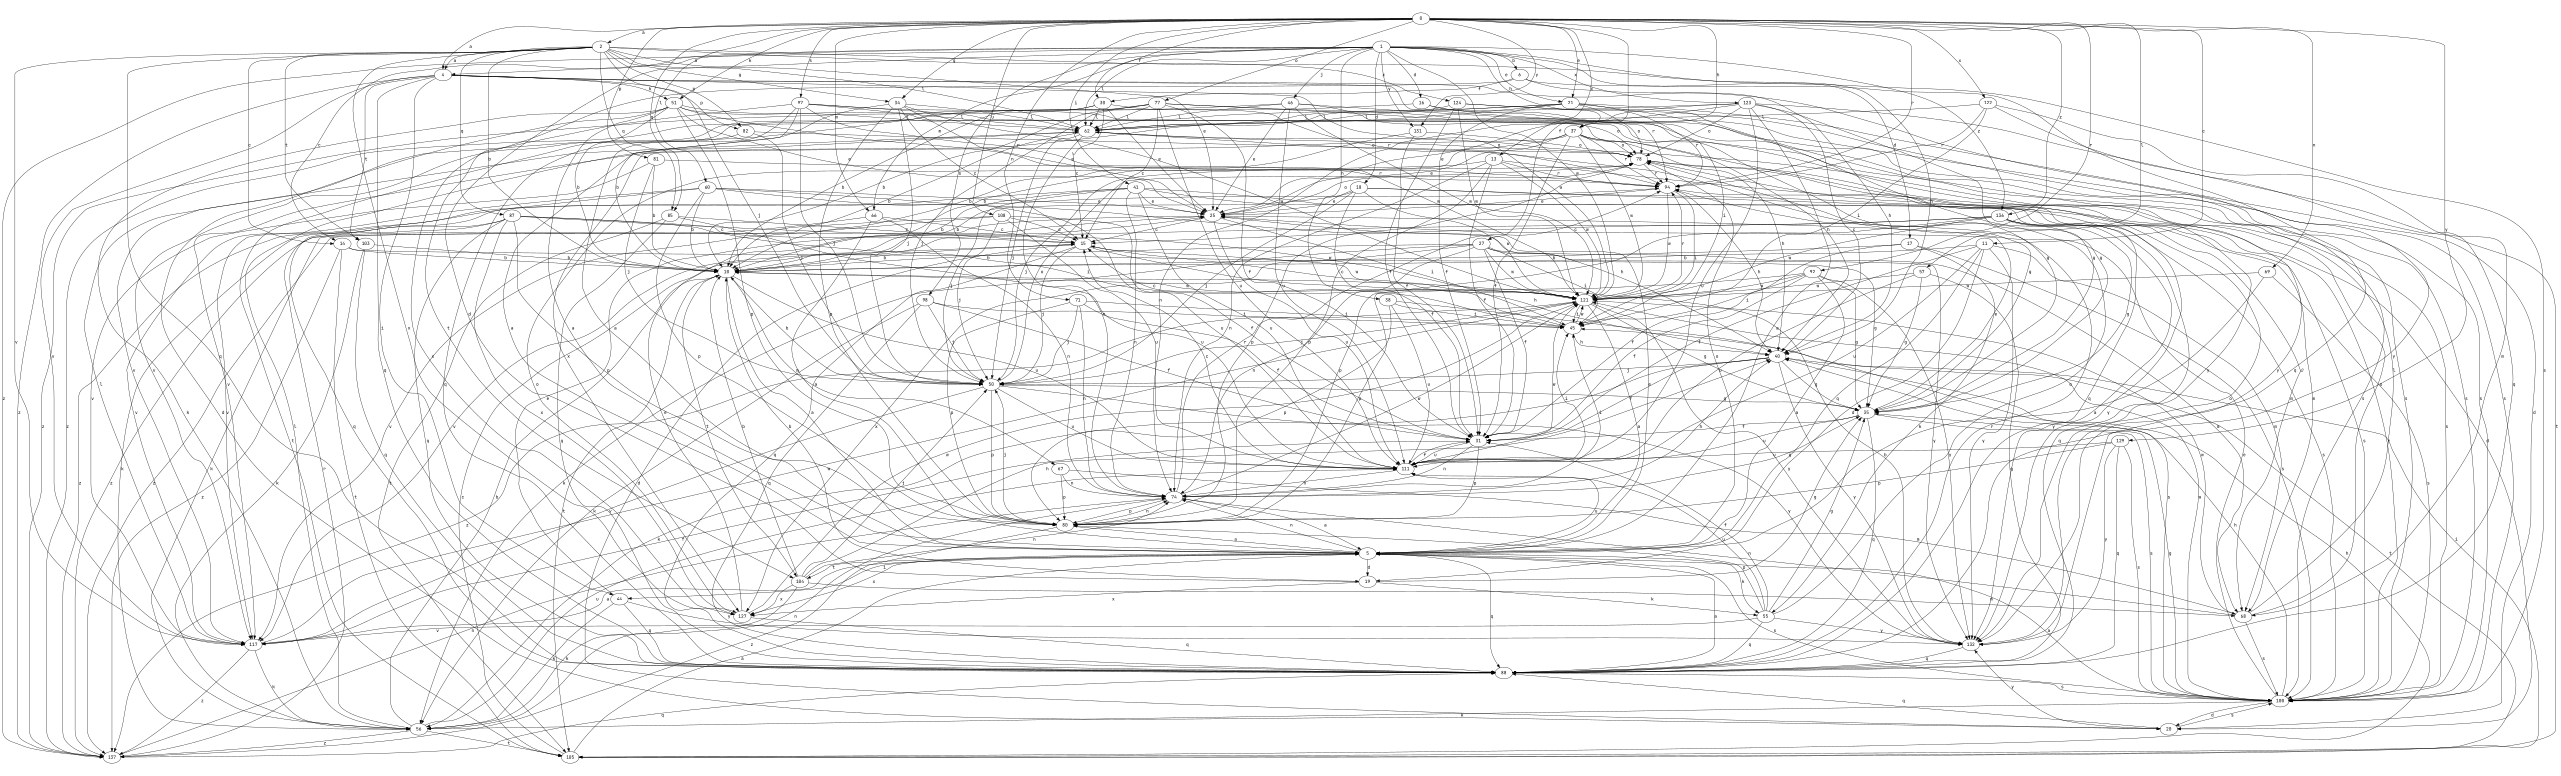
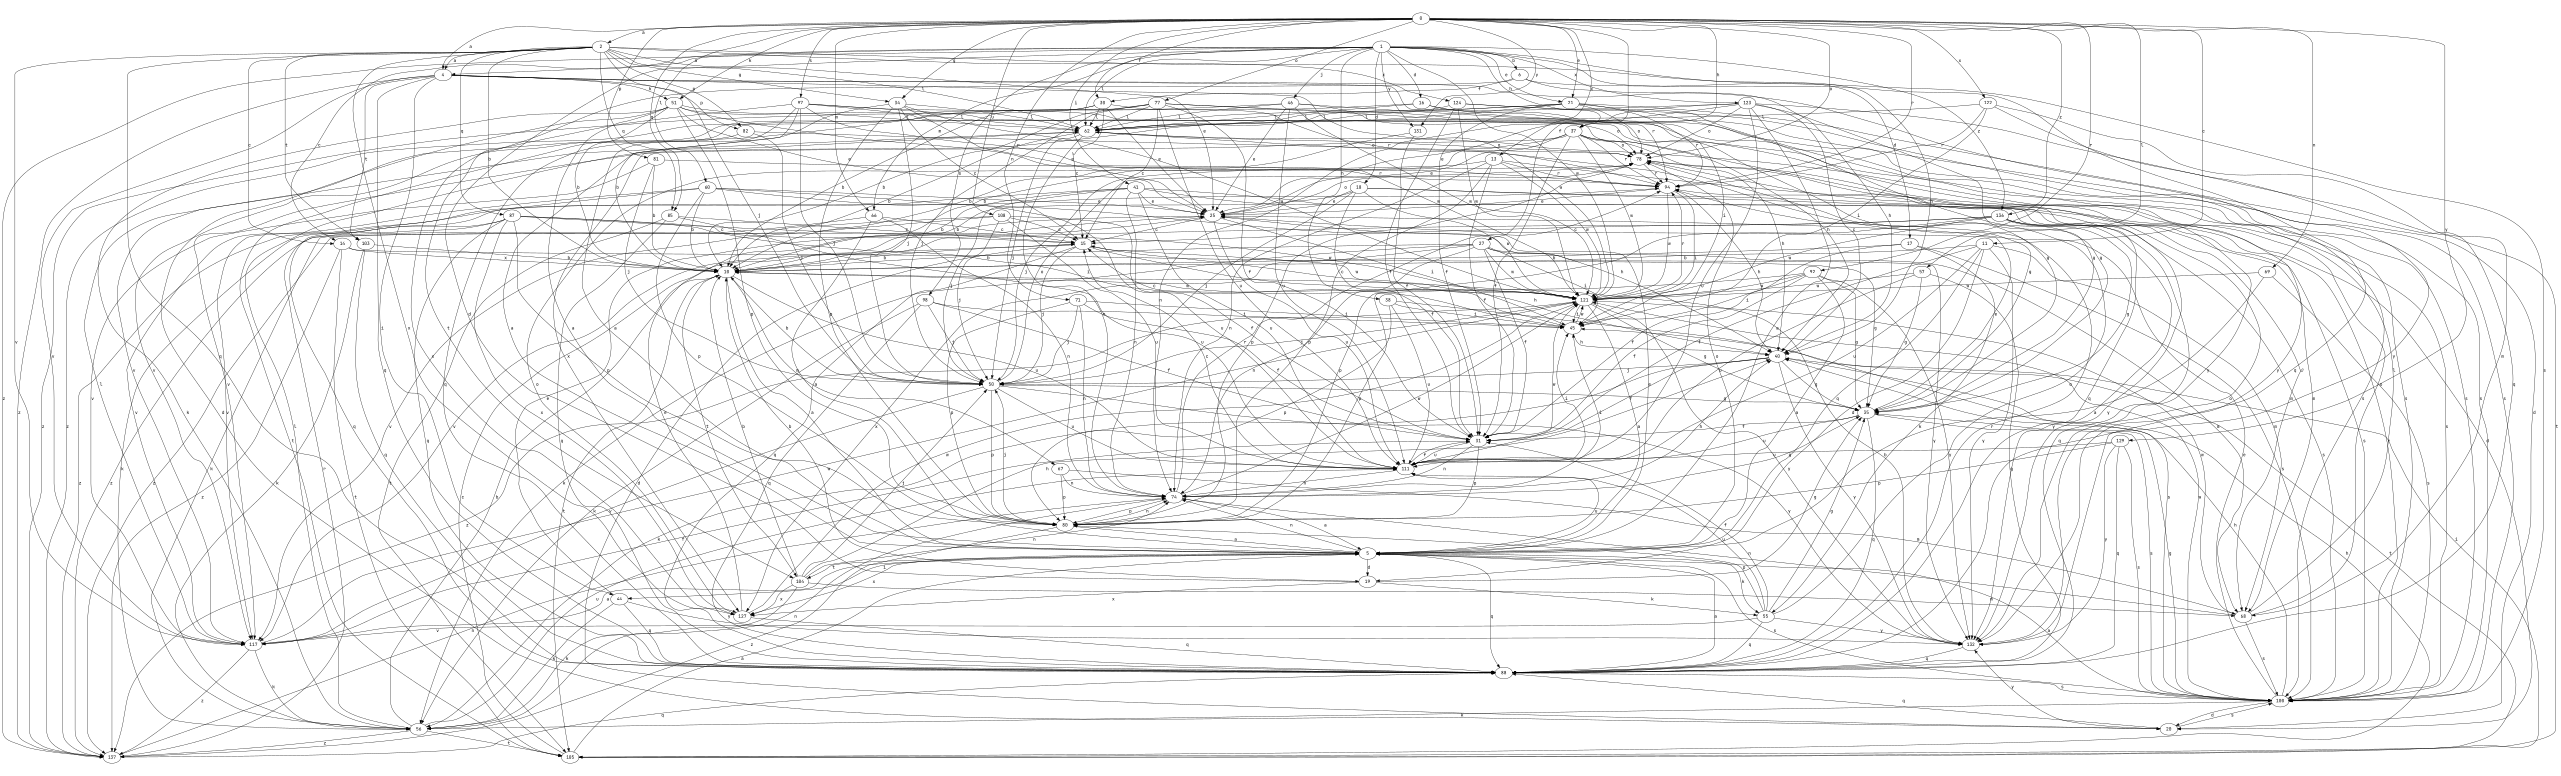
none -> (1256, 117)
(1507, 139) -> (1751, 32)
(506, 258) -> (506, 258)
